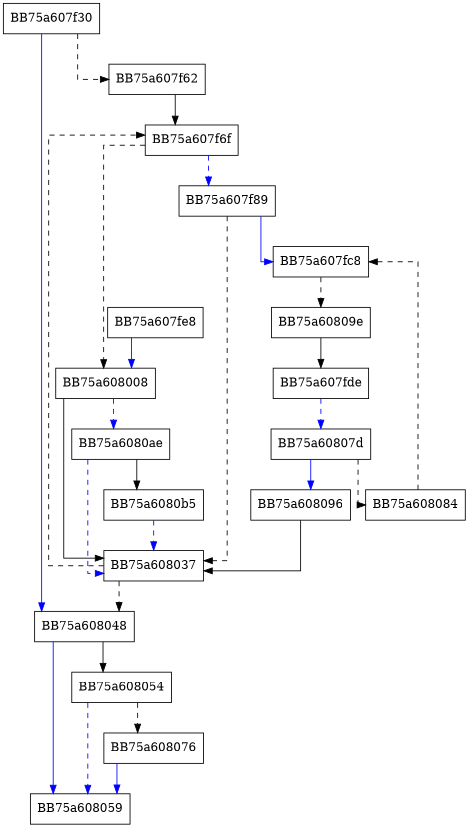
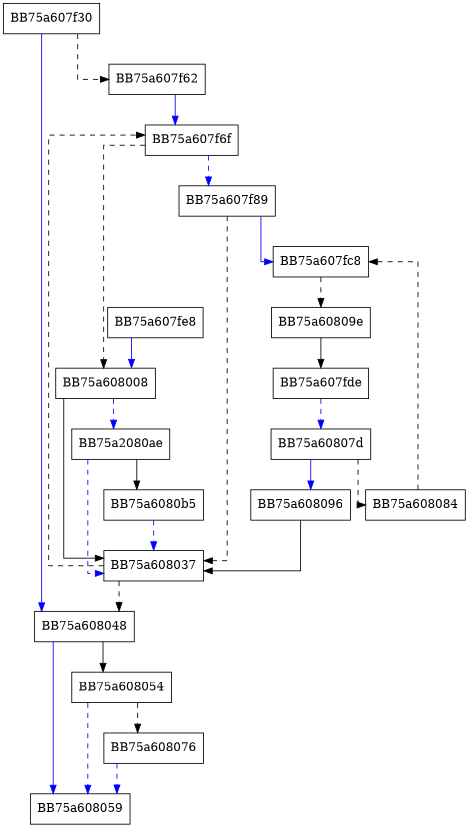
(175, 105) -> (175, 105)
(121, 444) -> (121, 444)
(117, 774) -> (117, 774)
